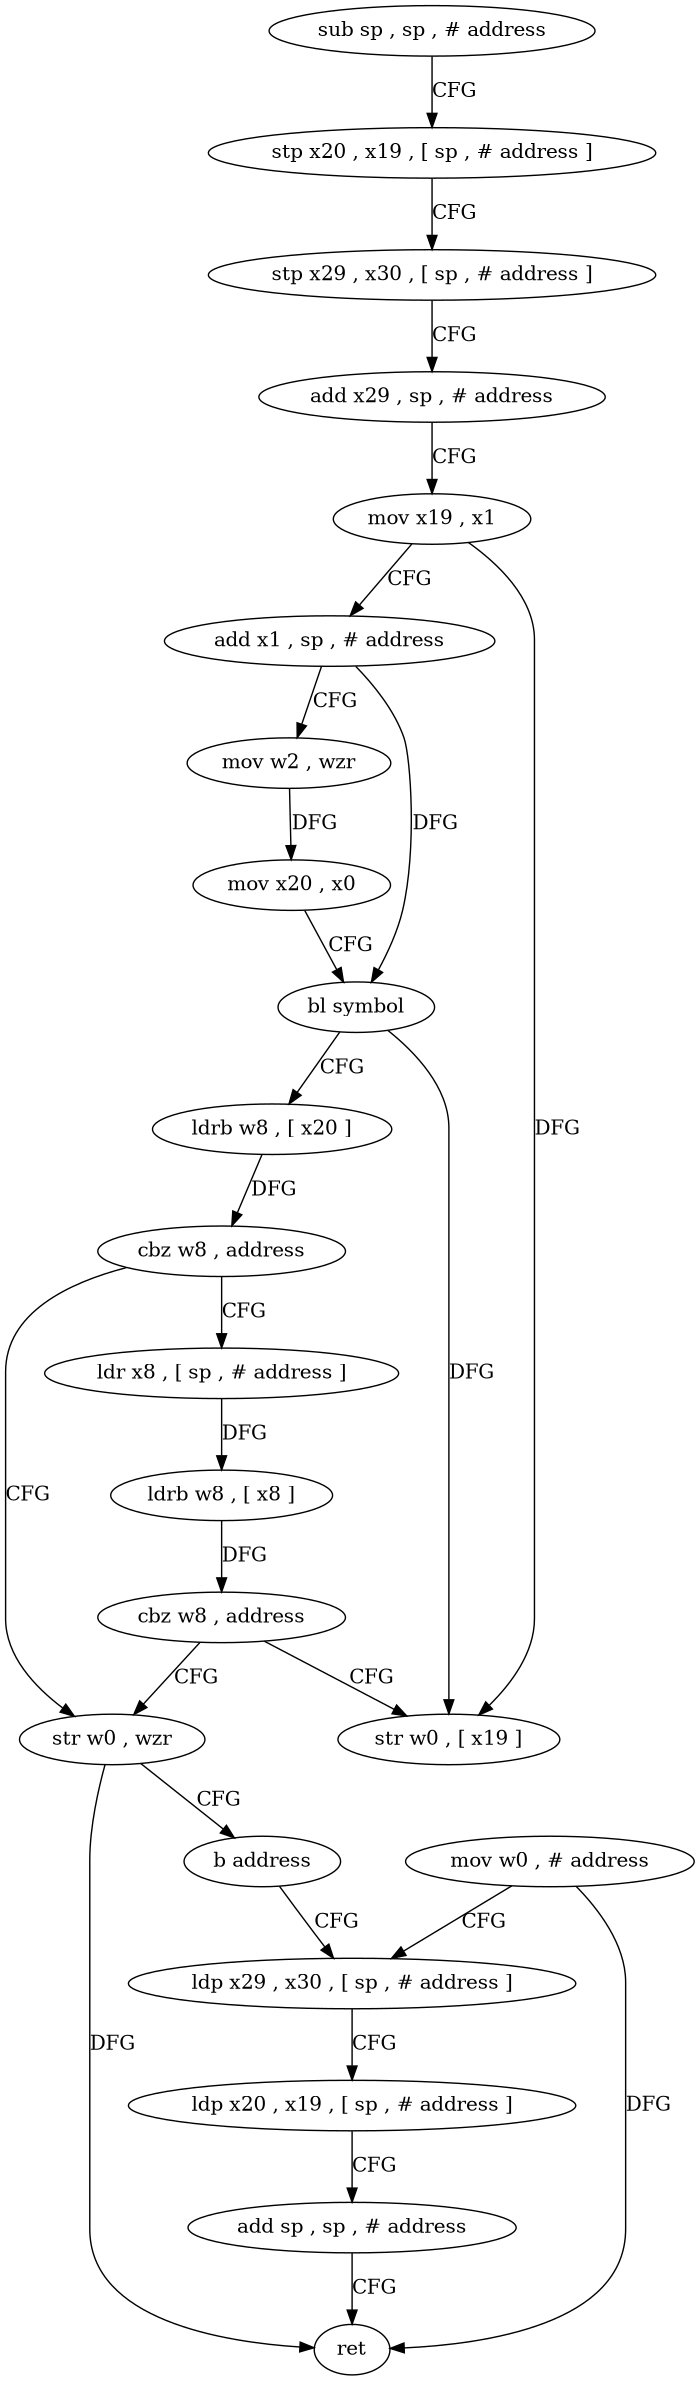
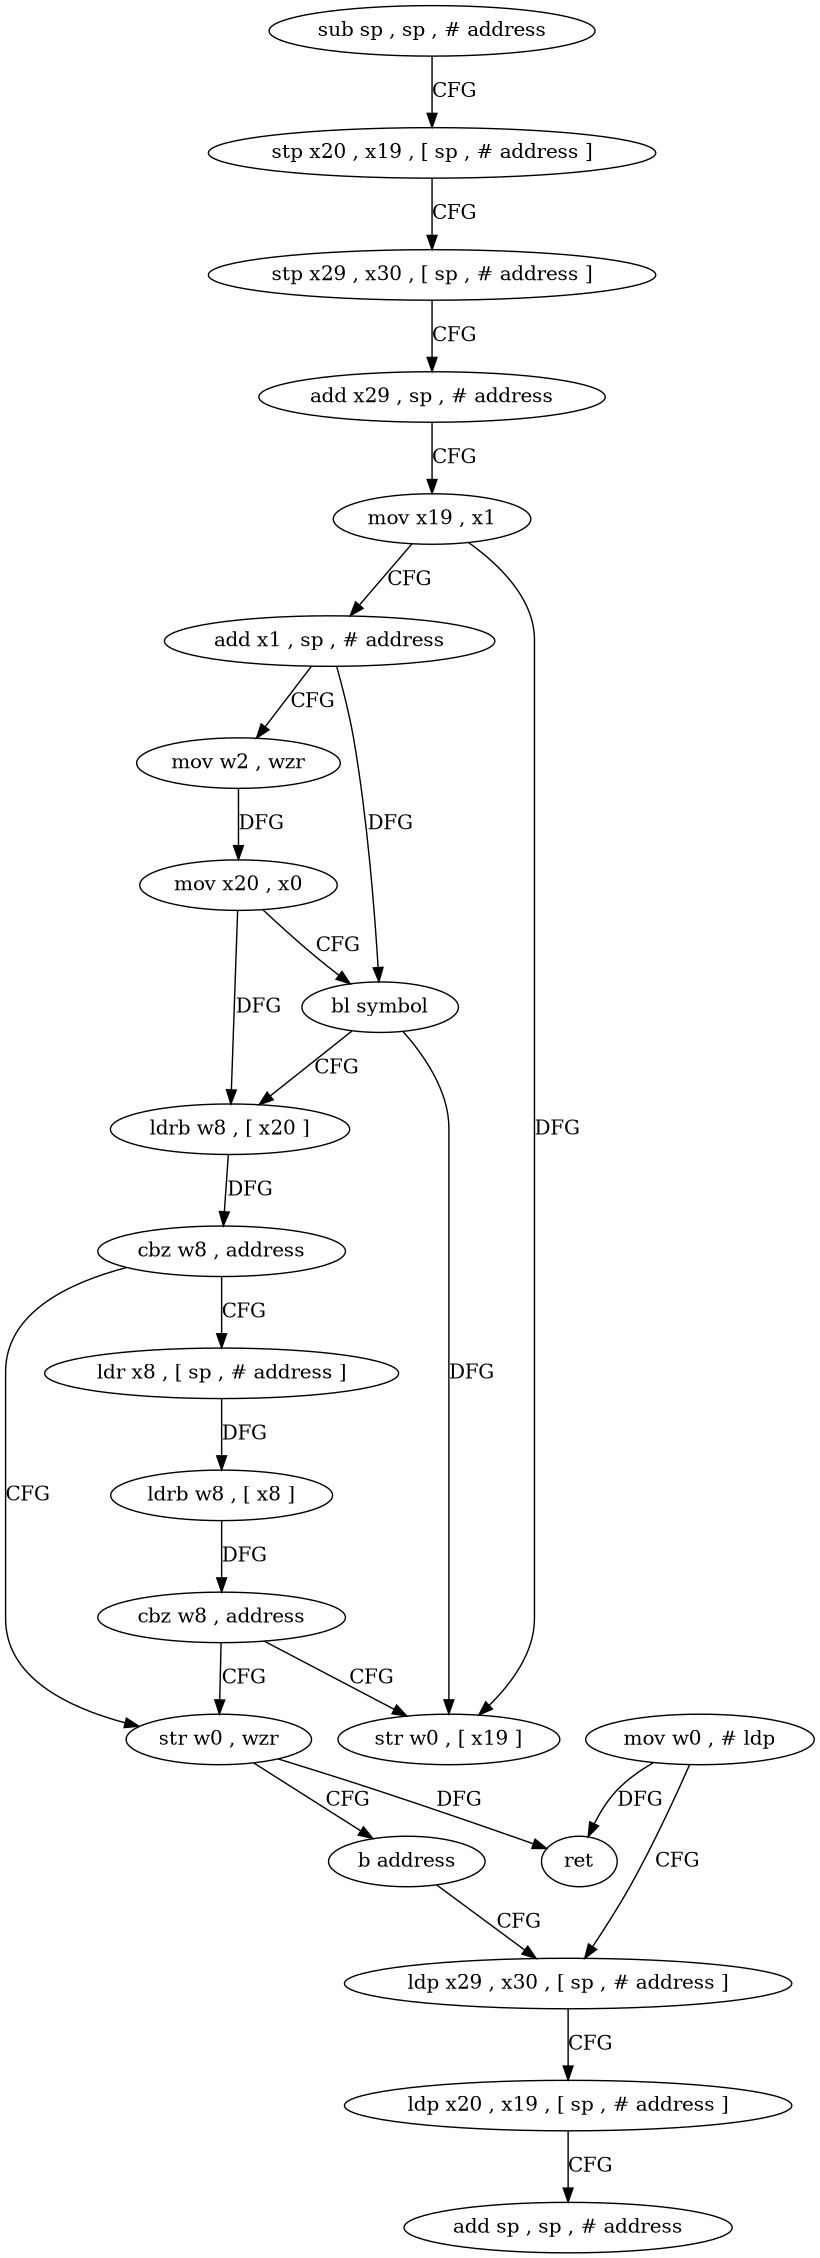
none -> (235, 1000)
(550, 1861) -> (700, 1739)
(352, 2282) -> none
